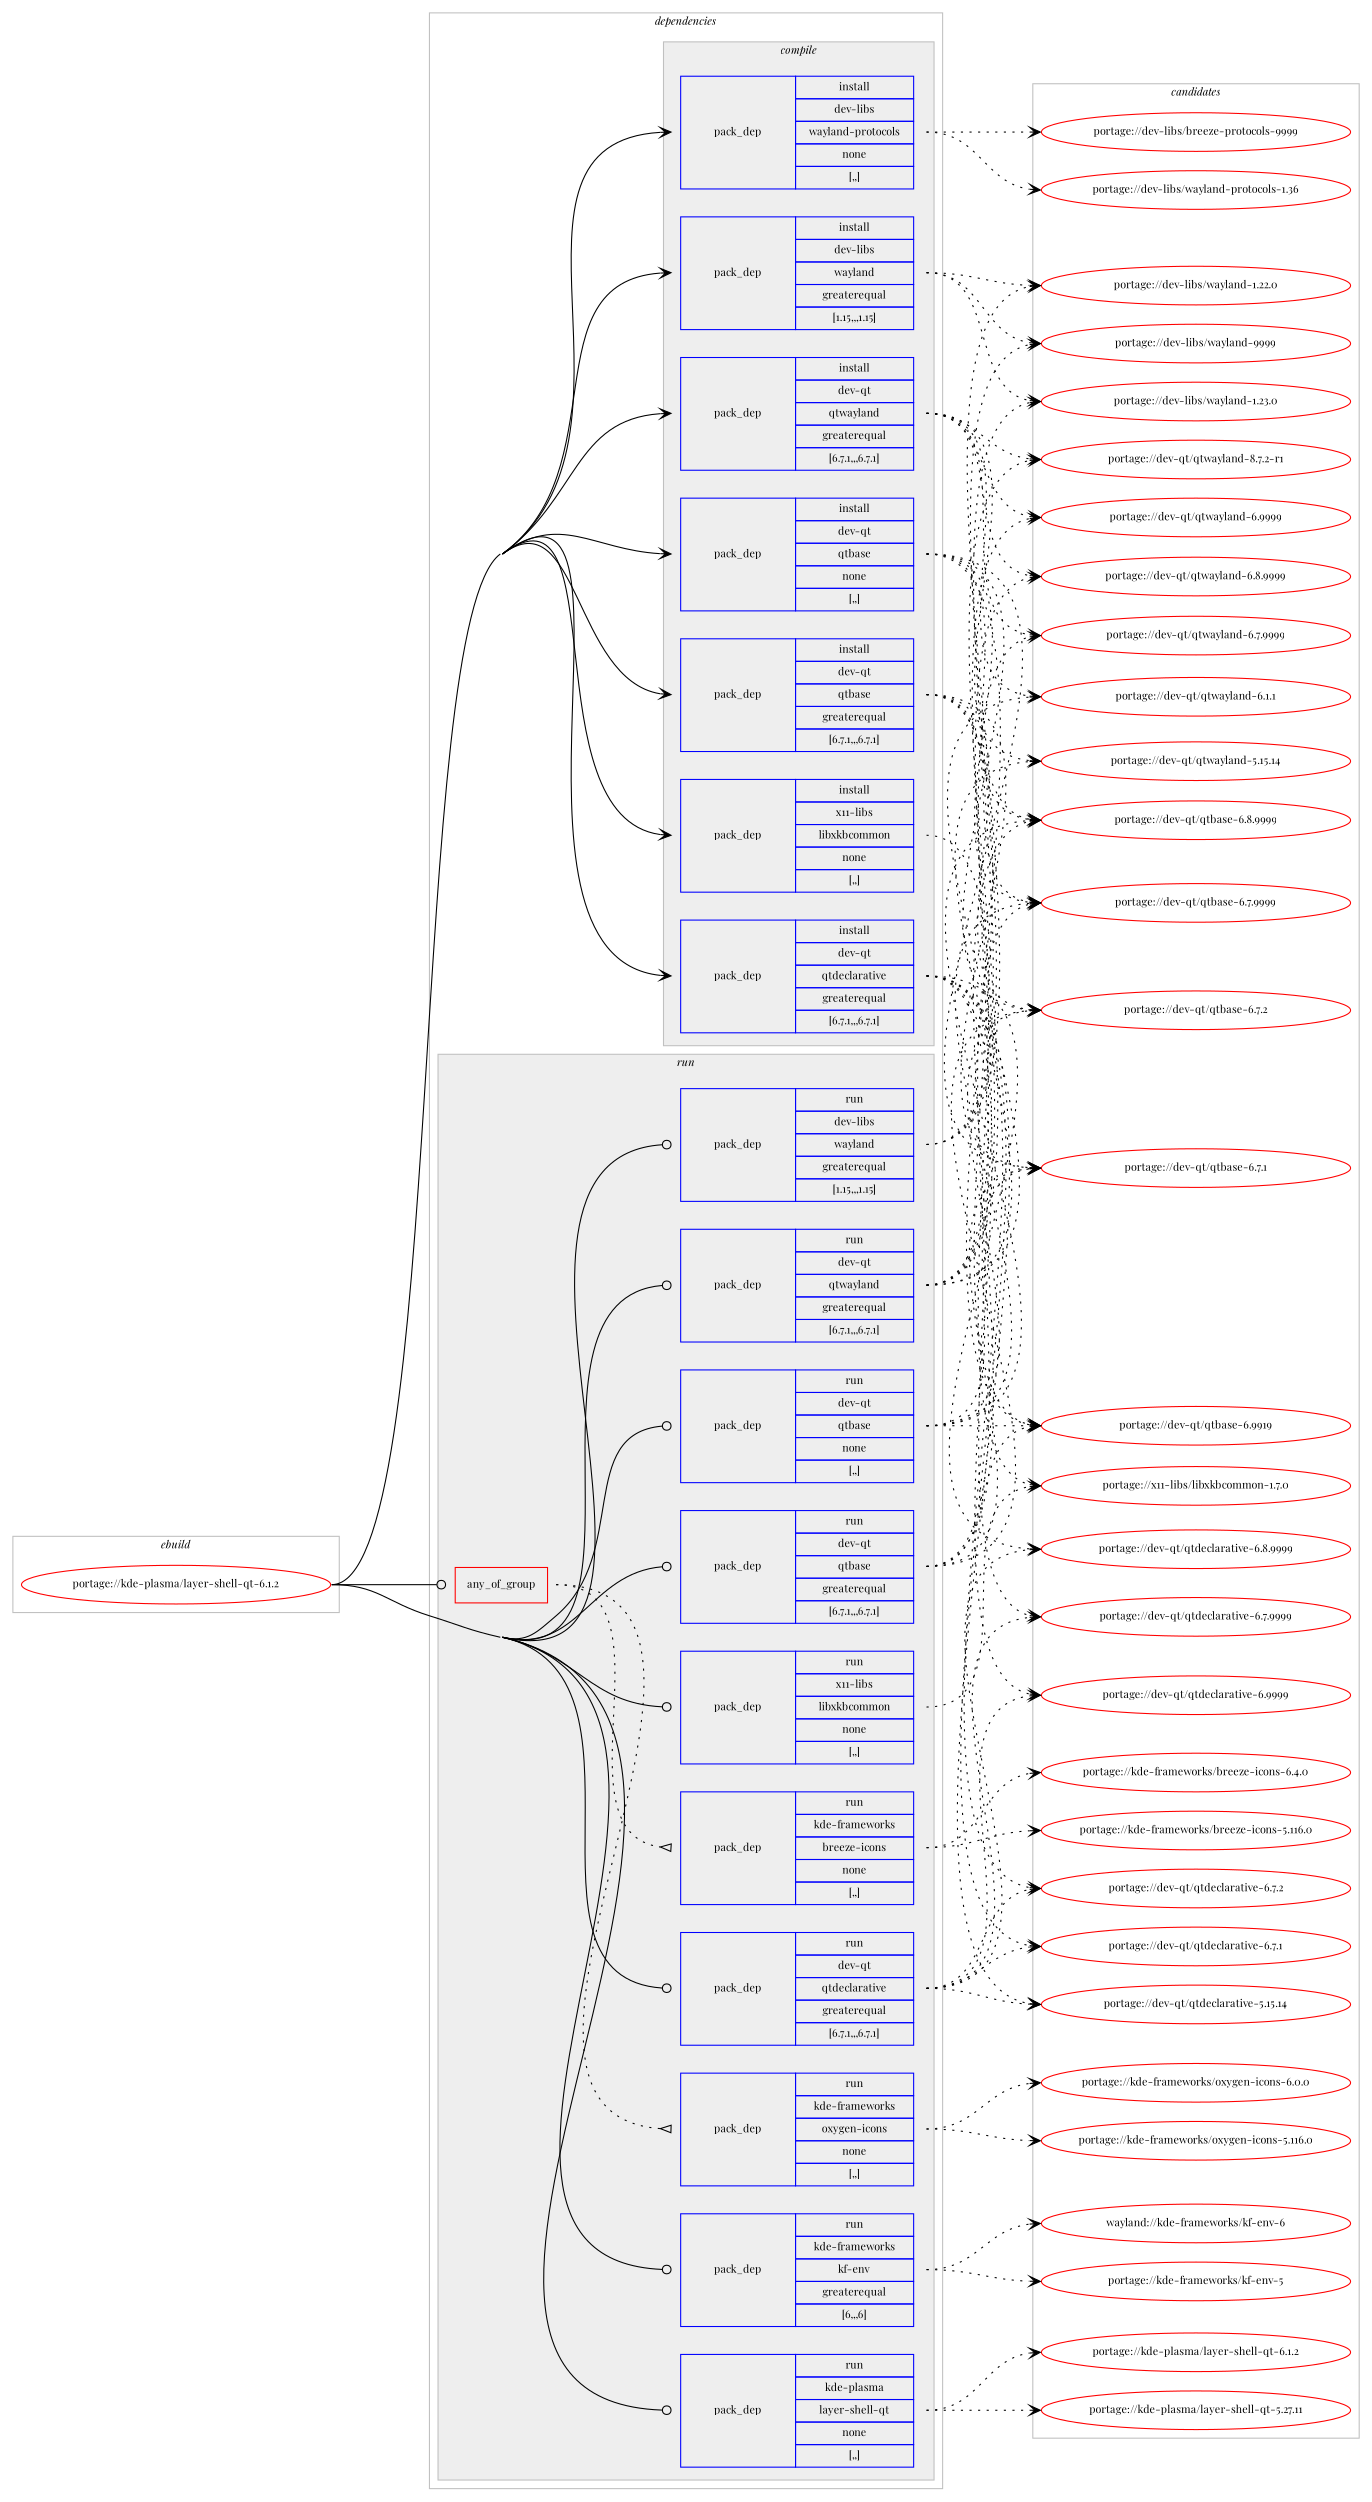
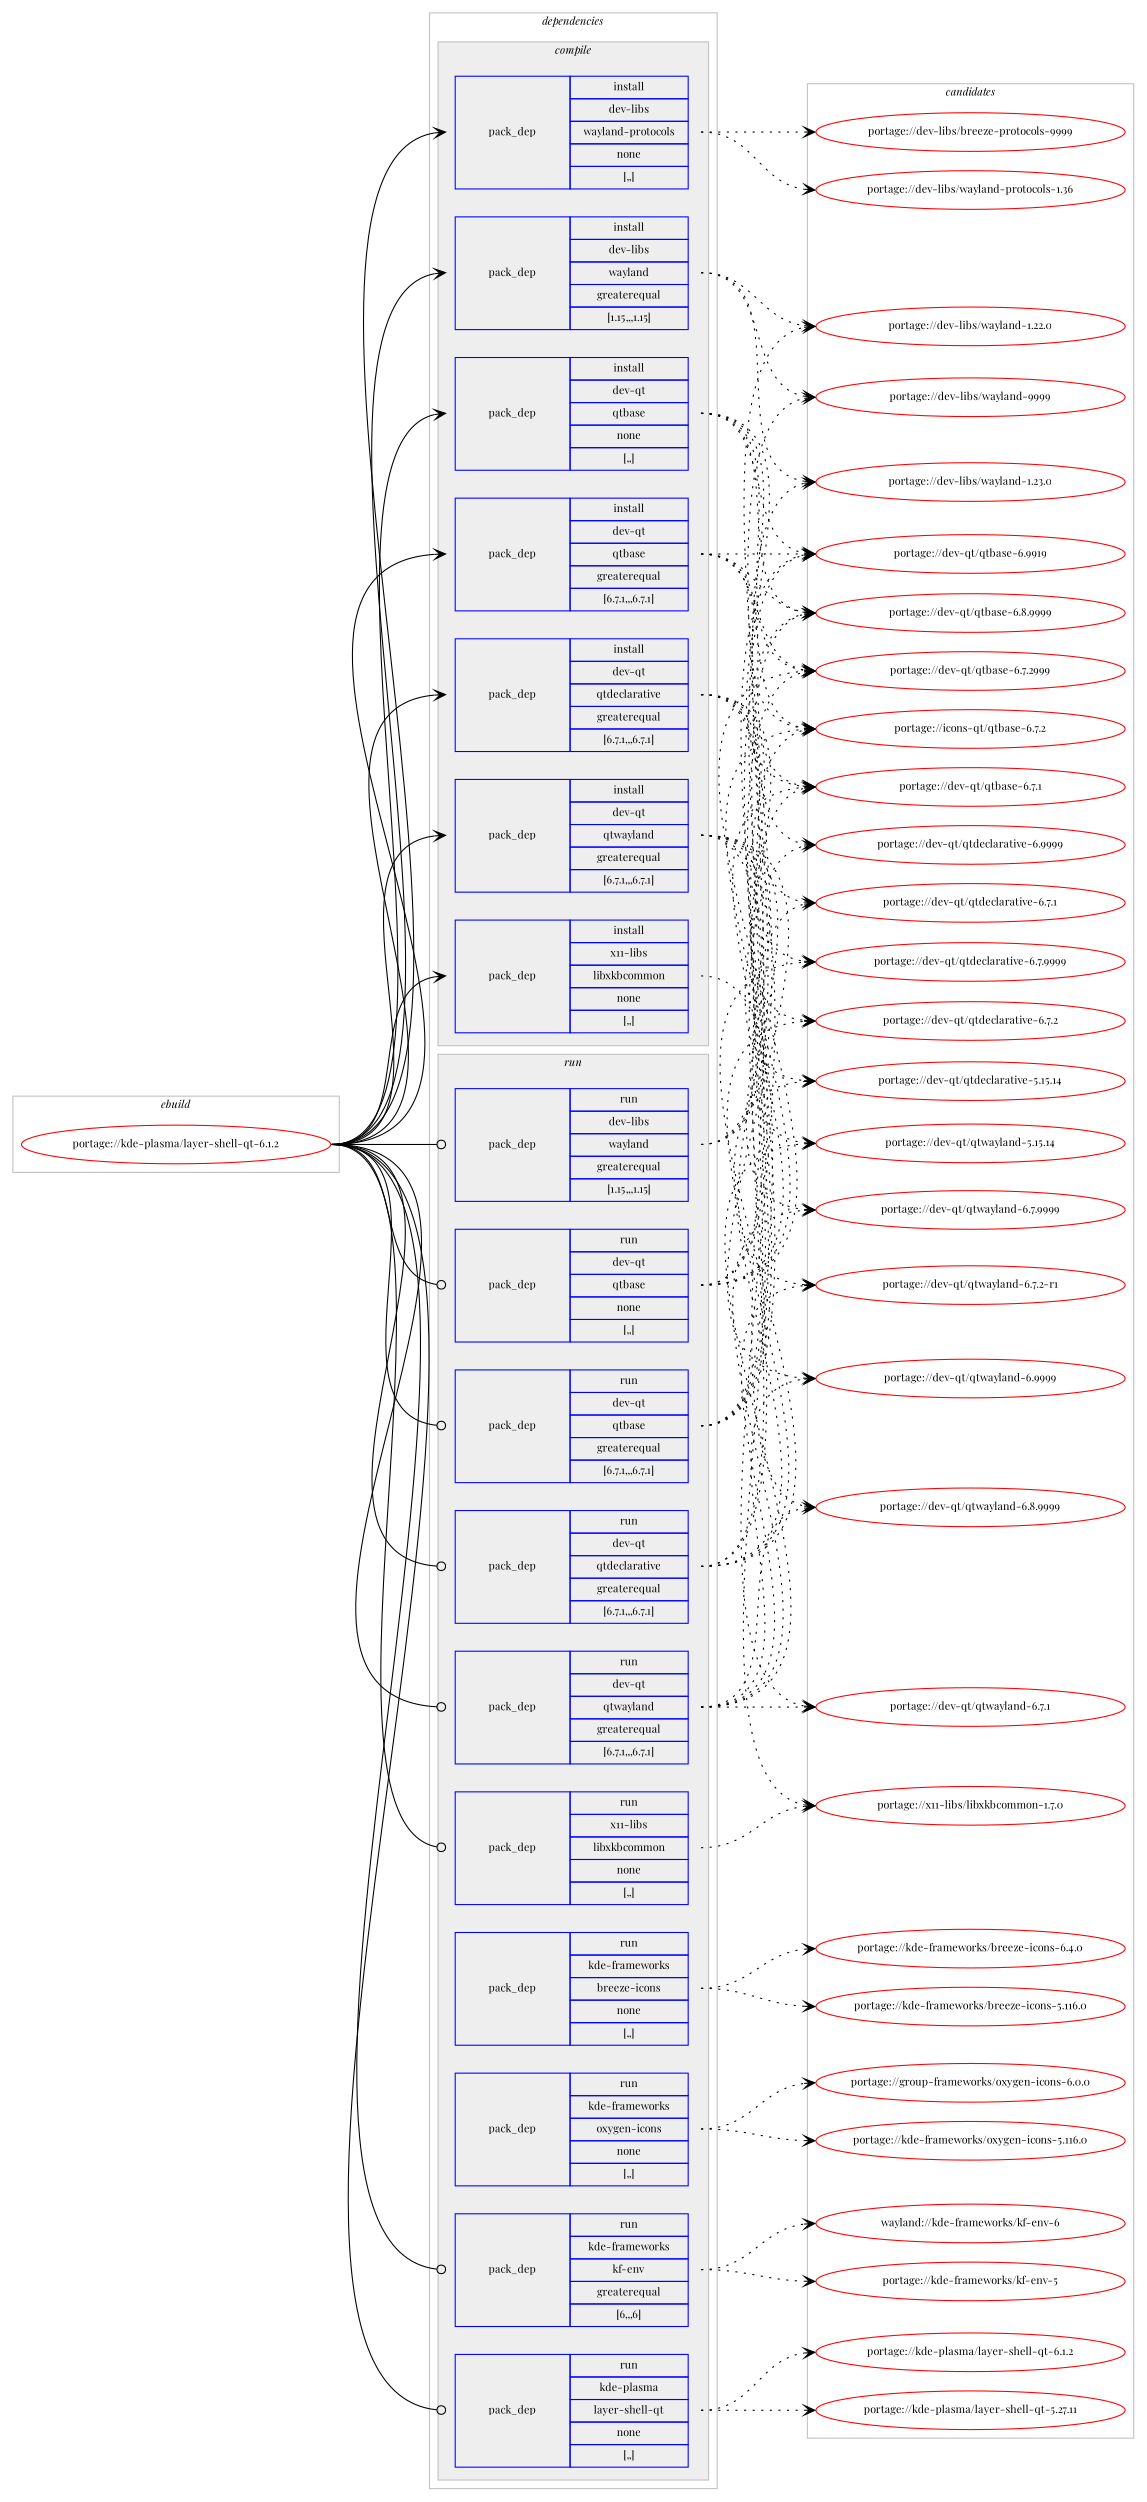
(1196, 460) -> (971, 1285)
(1196, 697) -> (971, 1707)
(1196, 903) -> (971, 671)
(1196, 1010) -> (971, 729)
(1196, 1549) -> none
(501, 1585) -> none
(1196, 2083) -> (971, 2083)
